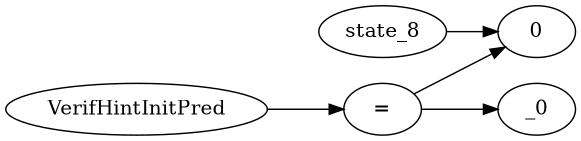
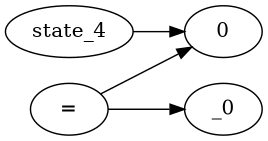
(383, 32) -> (69, 32)
(137, 109) -> none
